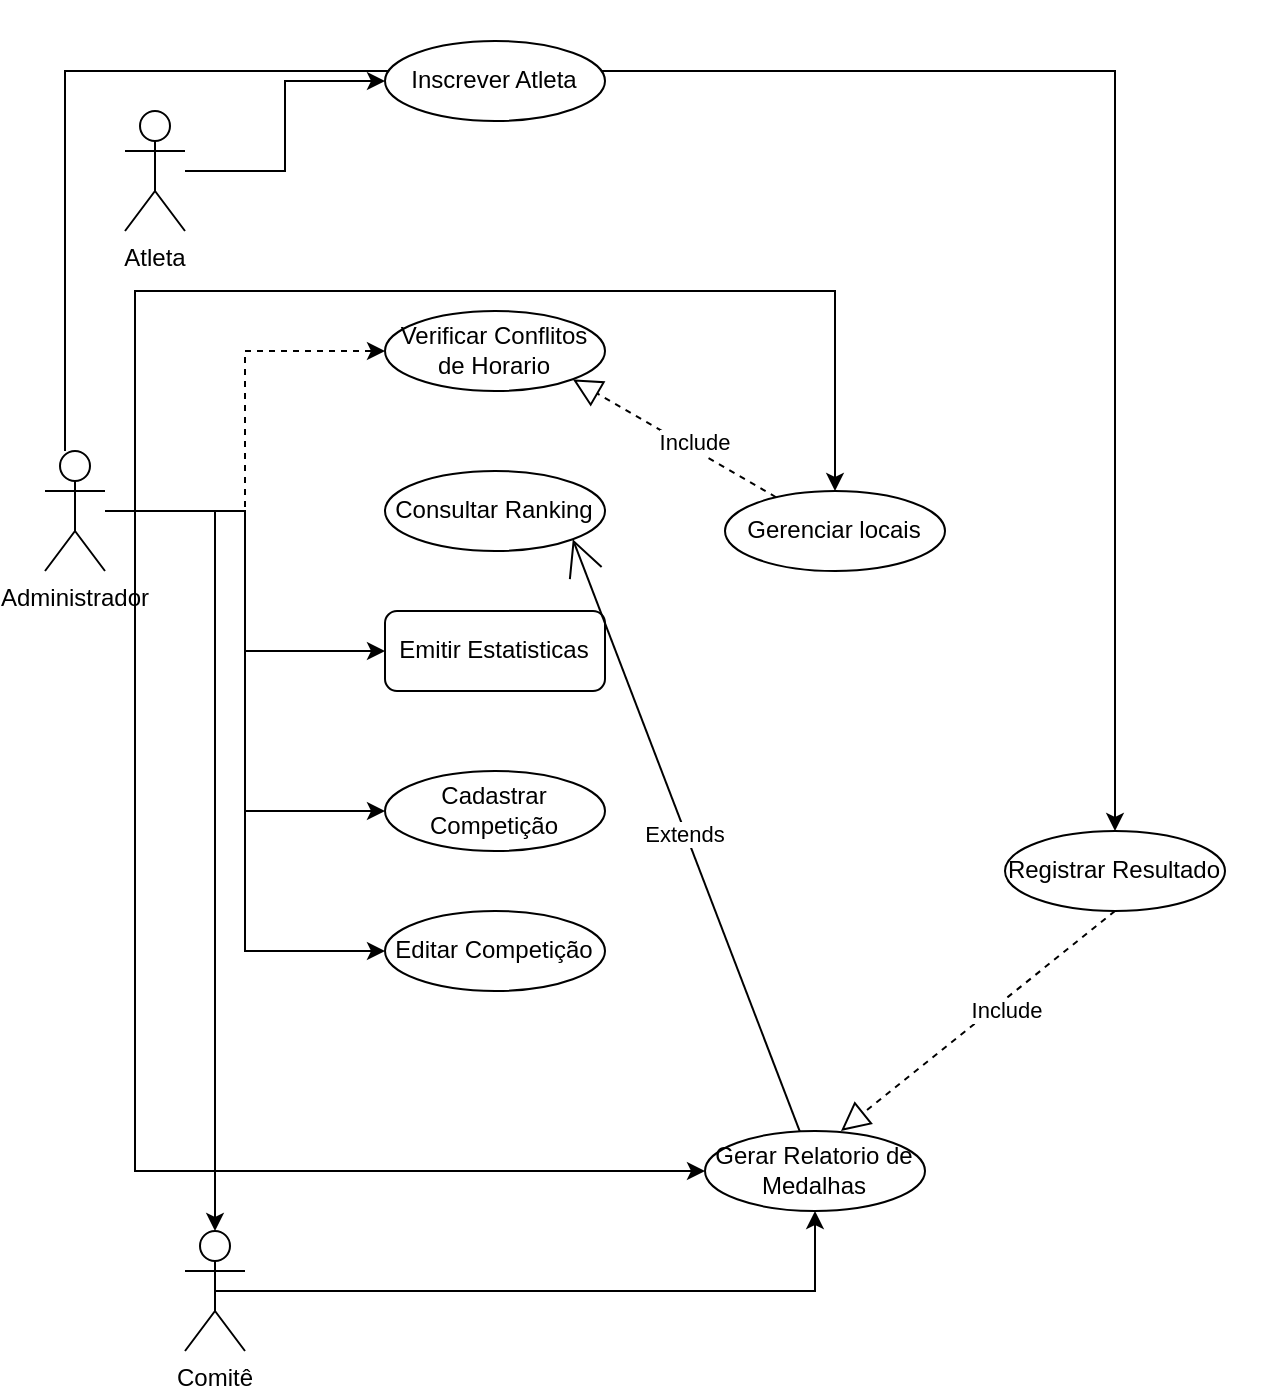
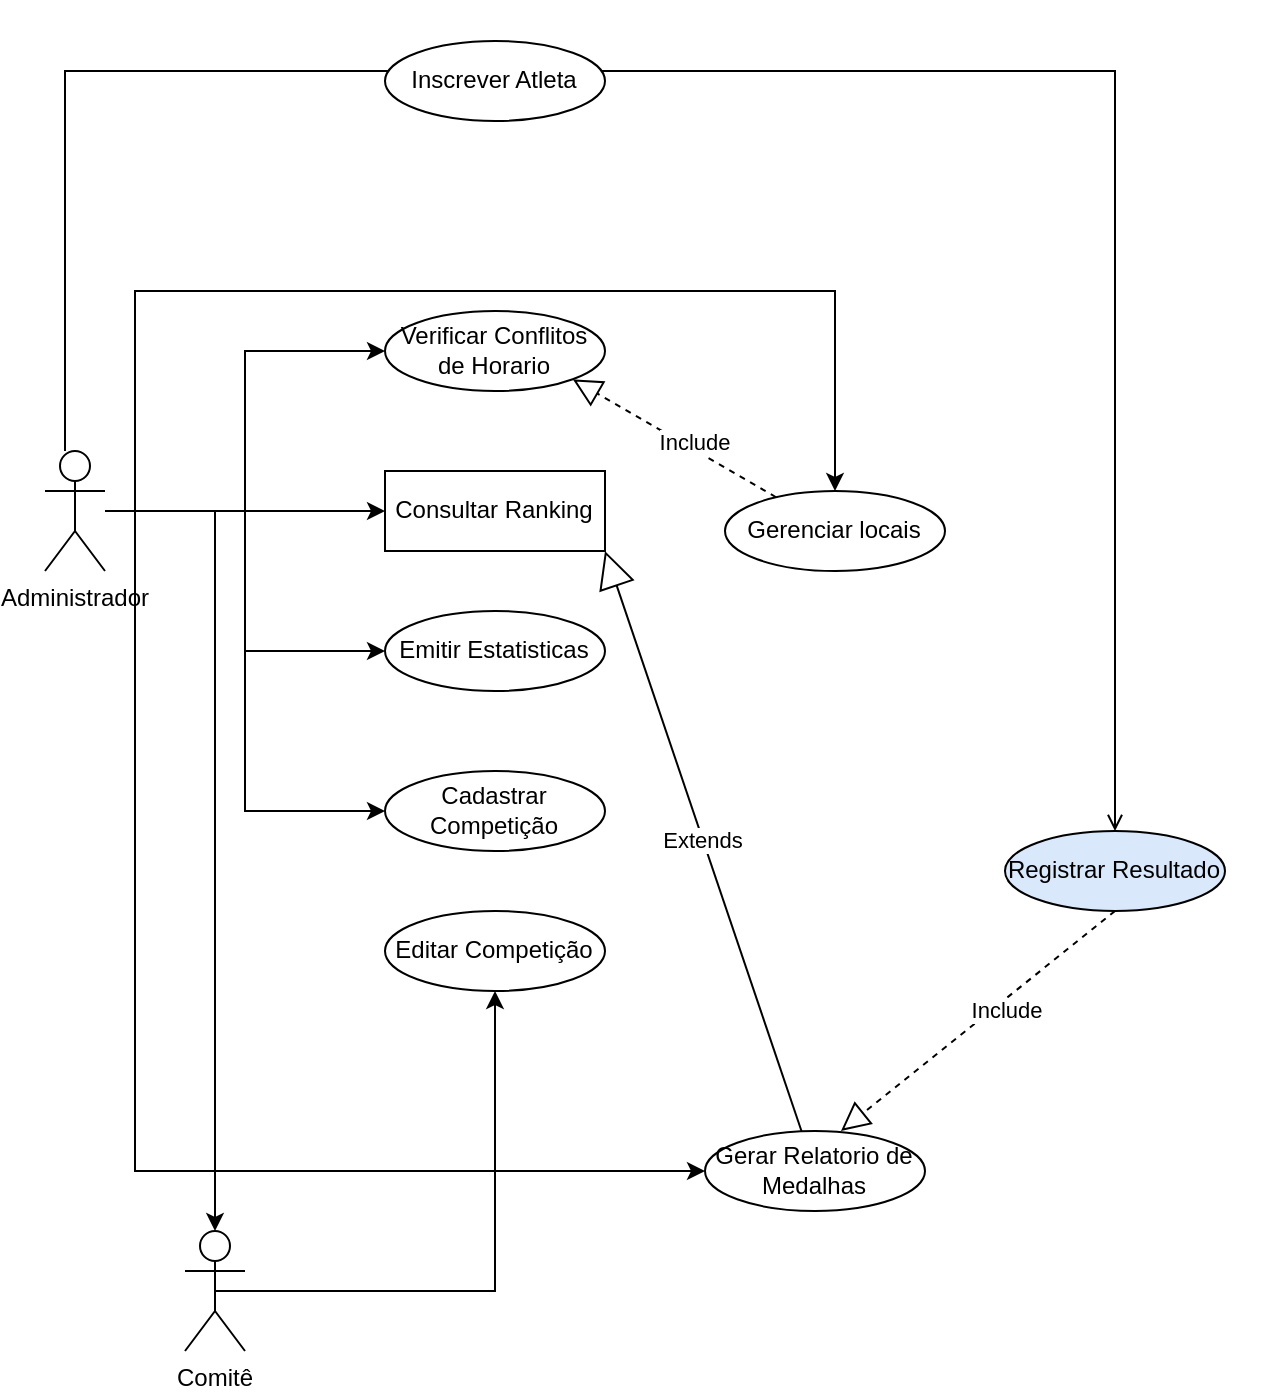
(285, 133) -> none
(155, 171) -> none
(245, 369) -> (245, 369)
(495, 511) -> (495, 511)
(495, 651) -> (495, 651)
(1115, 816) -> (1115, 819)
(687, 838) -> (709, 858)
(1115, 871) -> (1115, 871)
(245, 946) -> (310, 511)
(687, 1291) -> (495, 1149)
